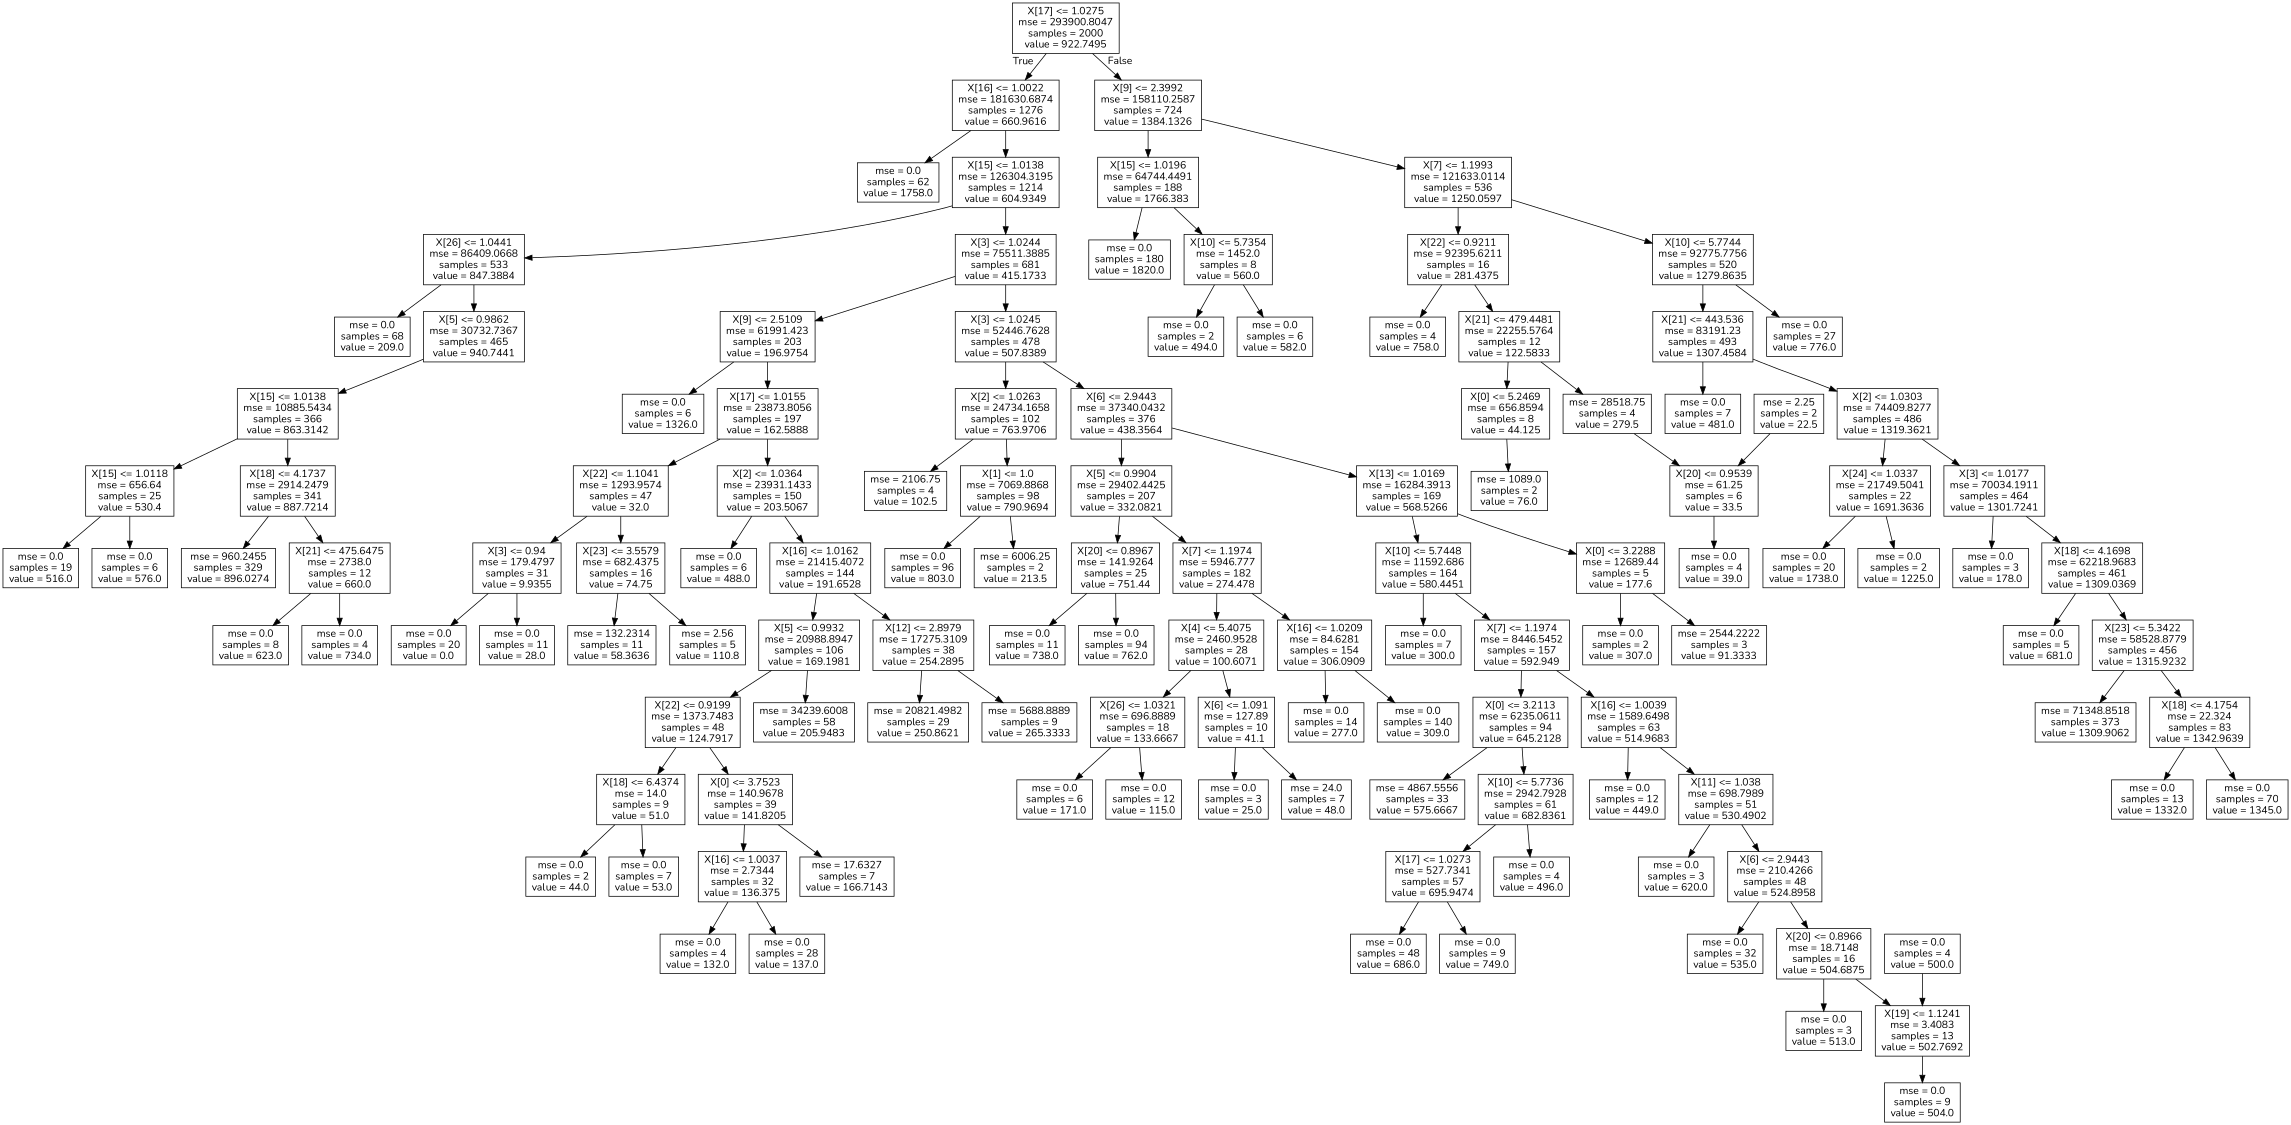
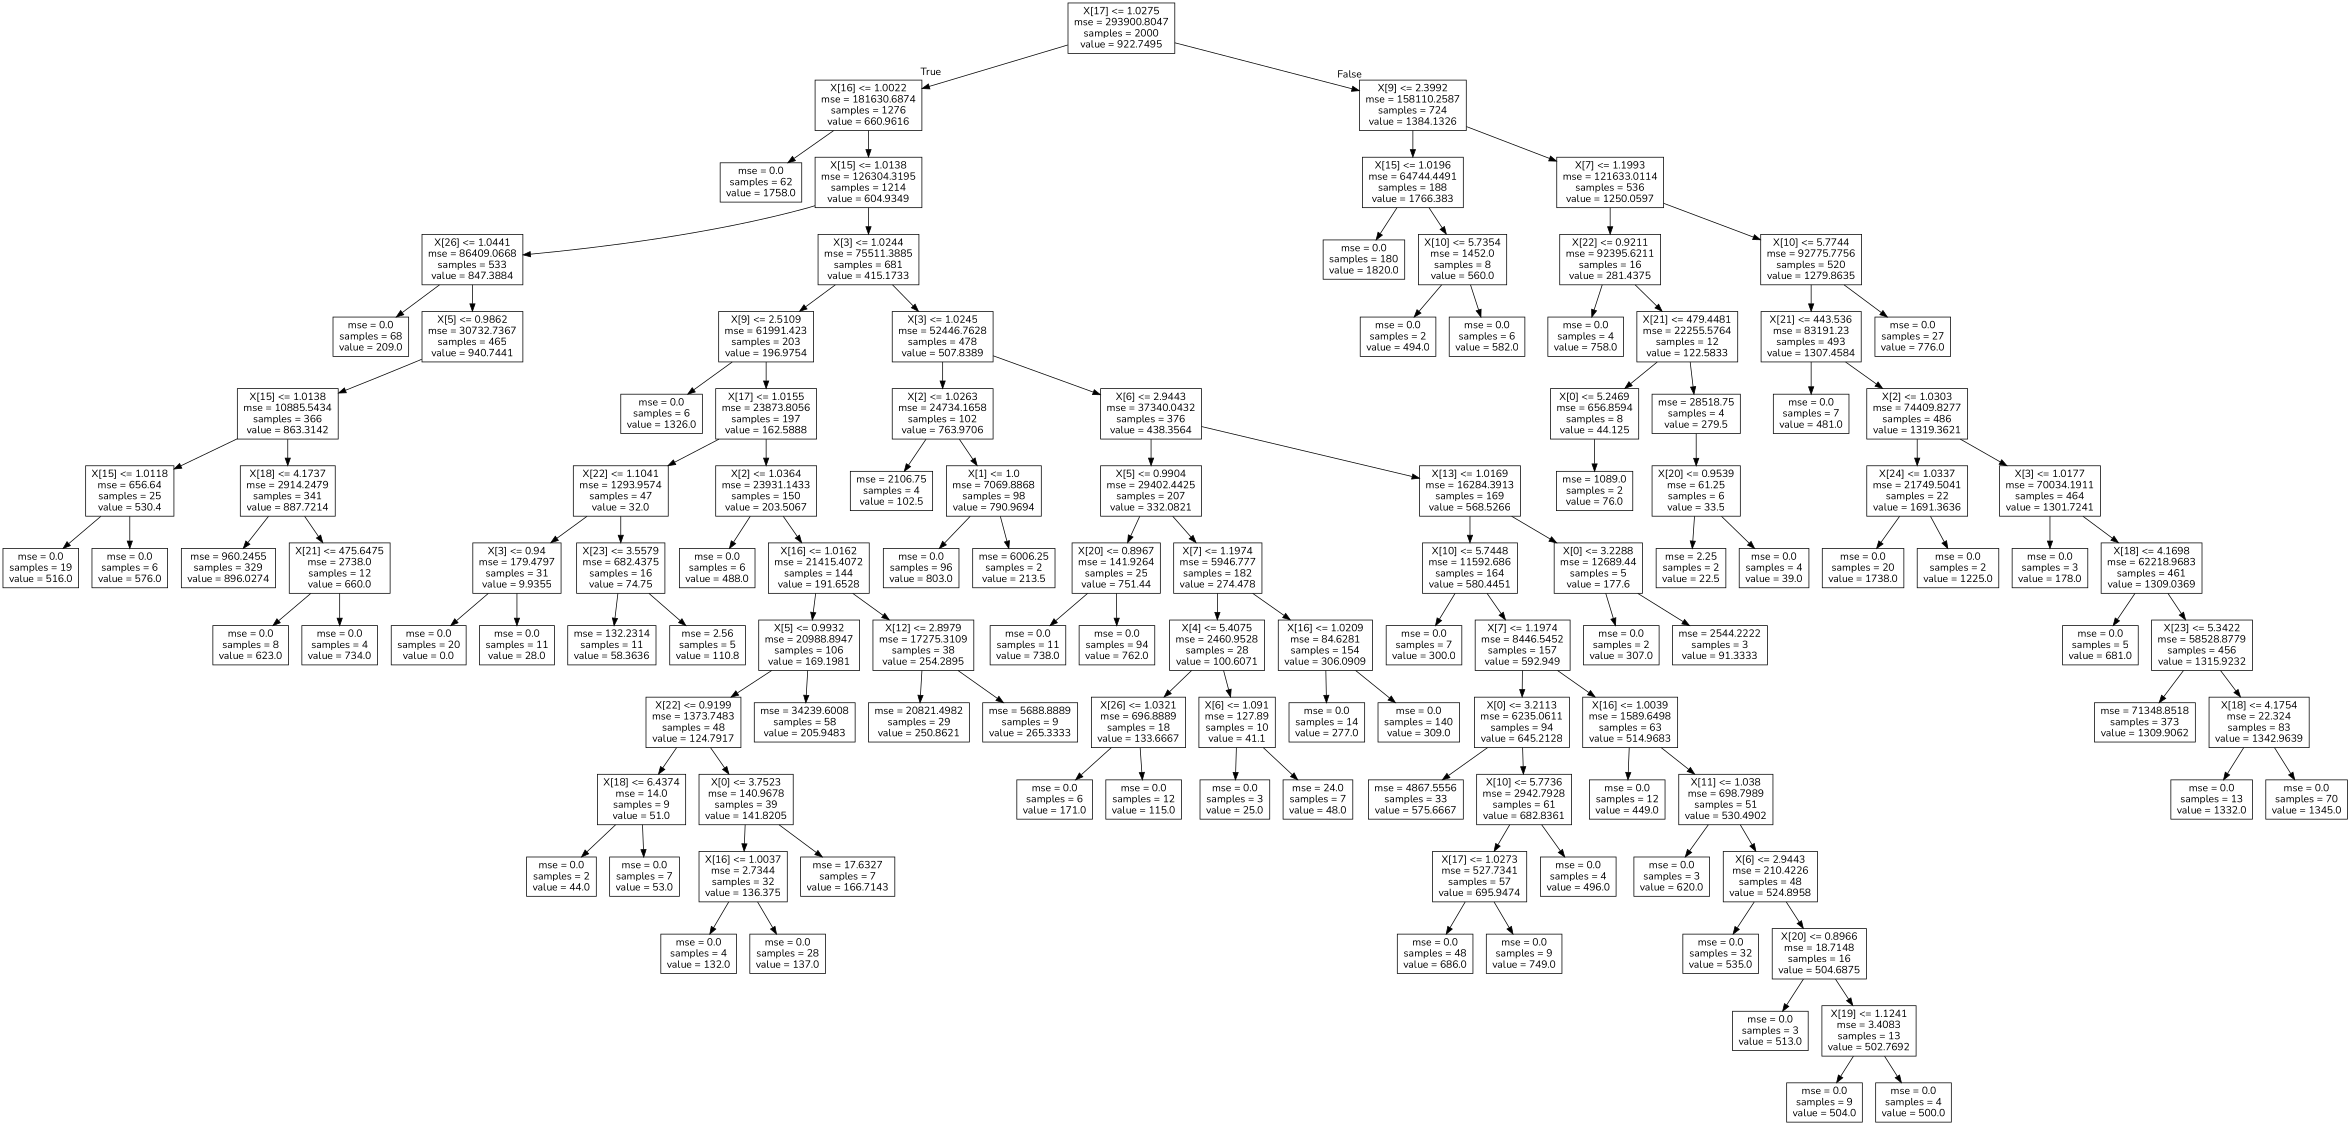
(1757, 447) -> (1694, 529)
(1775, 877) -> (1770, 877)
(1922, 986) -> (1891, 1066)
